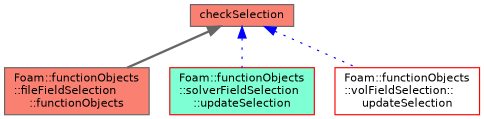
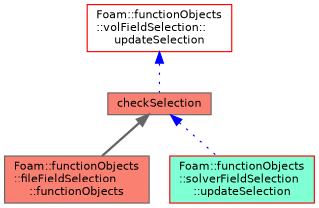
(316, 49) -> (159, 78)
